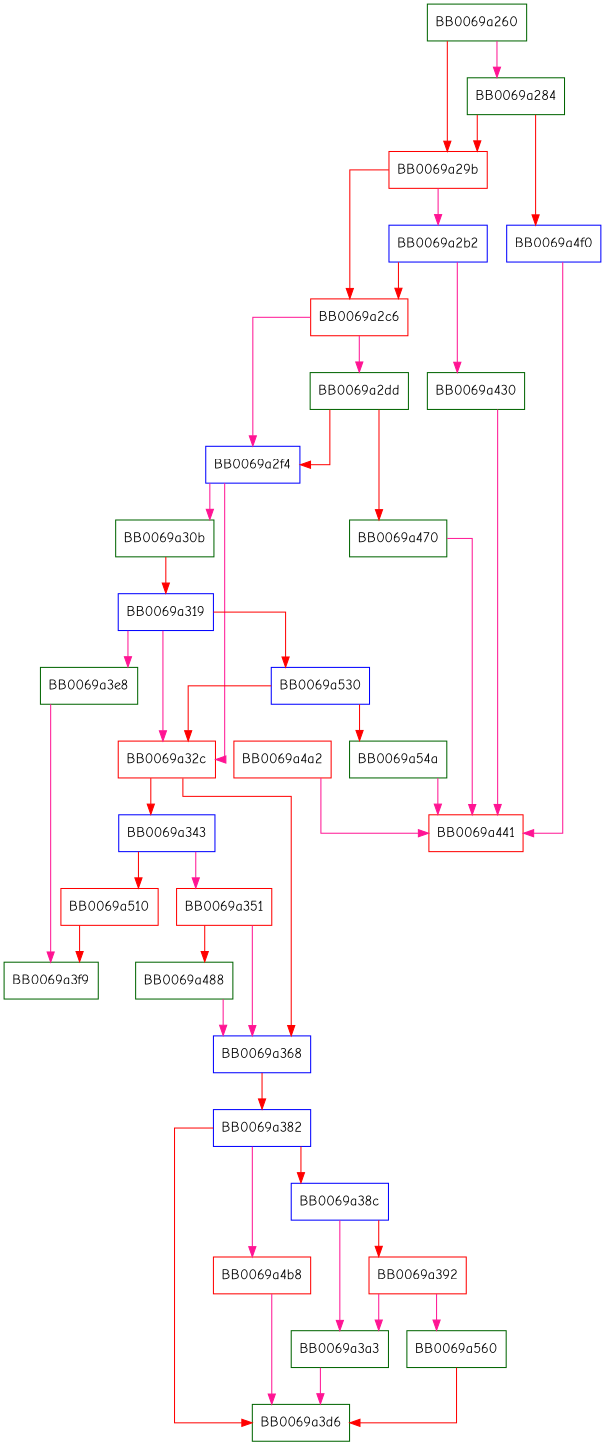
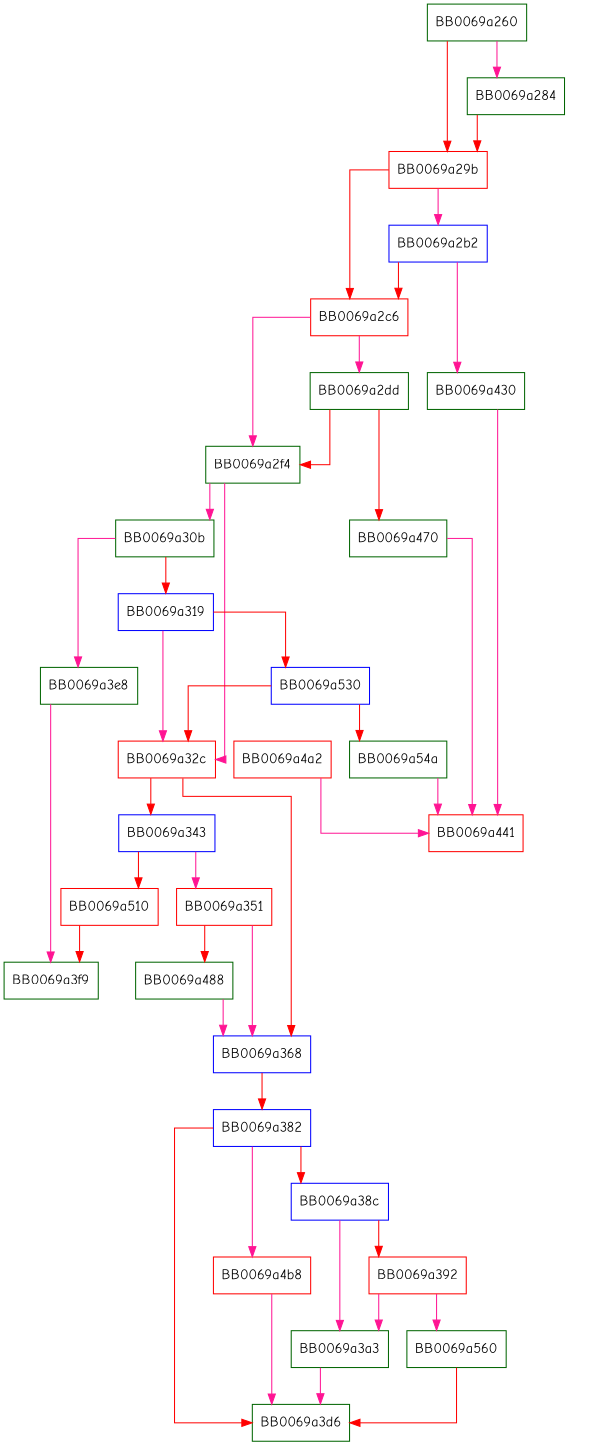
(554, 244) -> none
(253, 465) -> (253, 465)
(128, 644) -> (78, 579)
